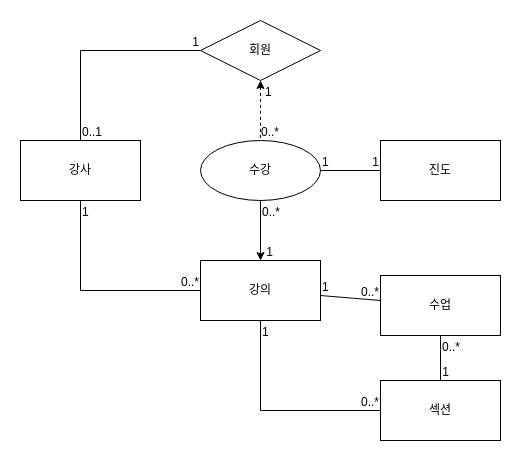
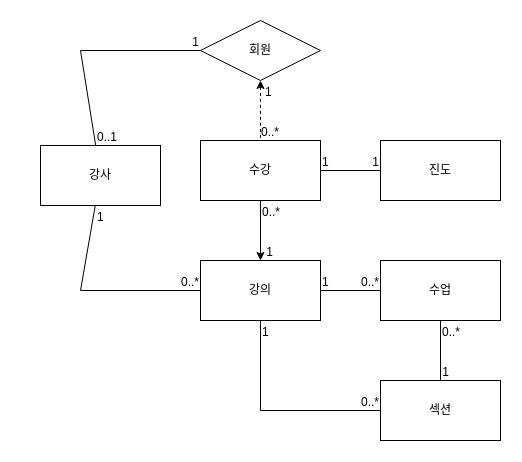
(81, 171) -> (101, 176)
(261, 171) -> (261, 171)
(441, 306) -> (441, 291)
